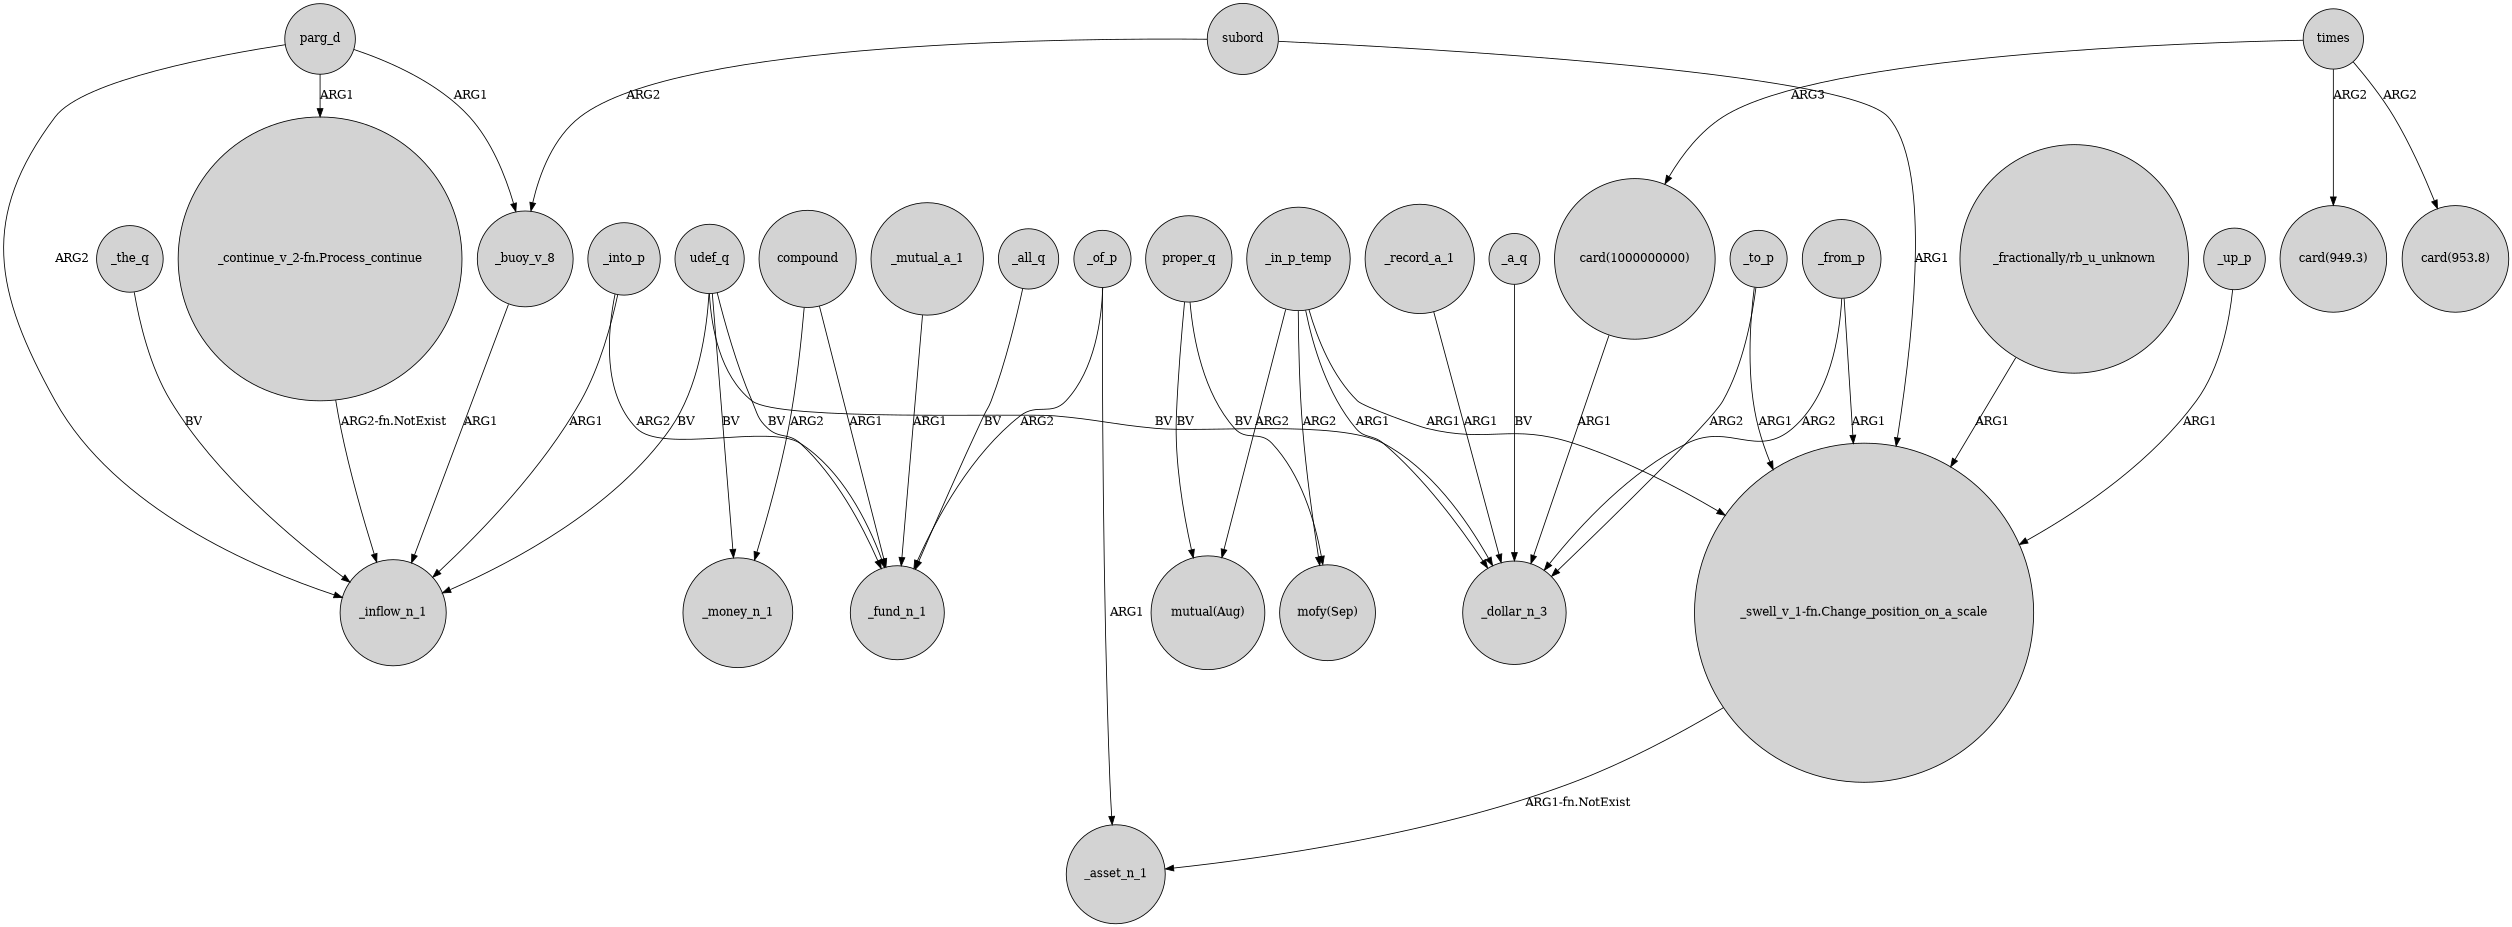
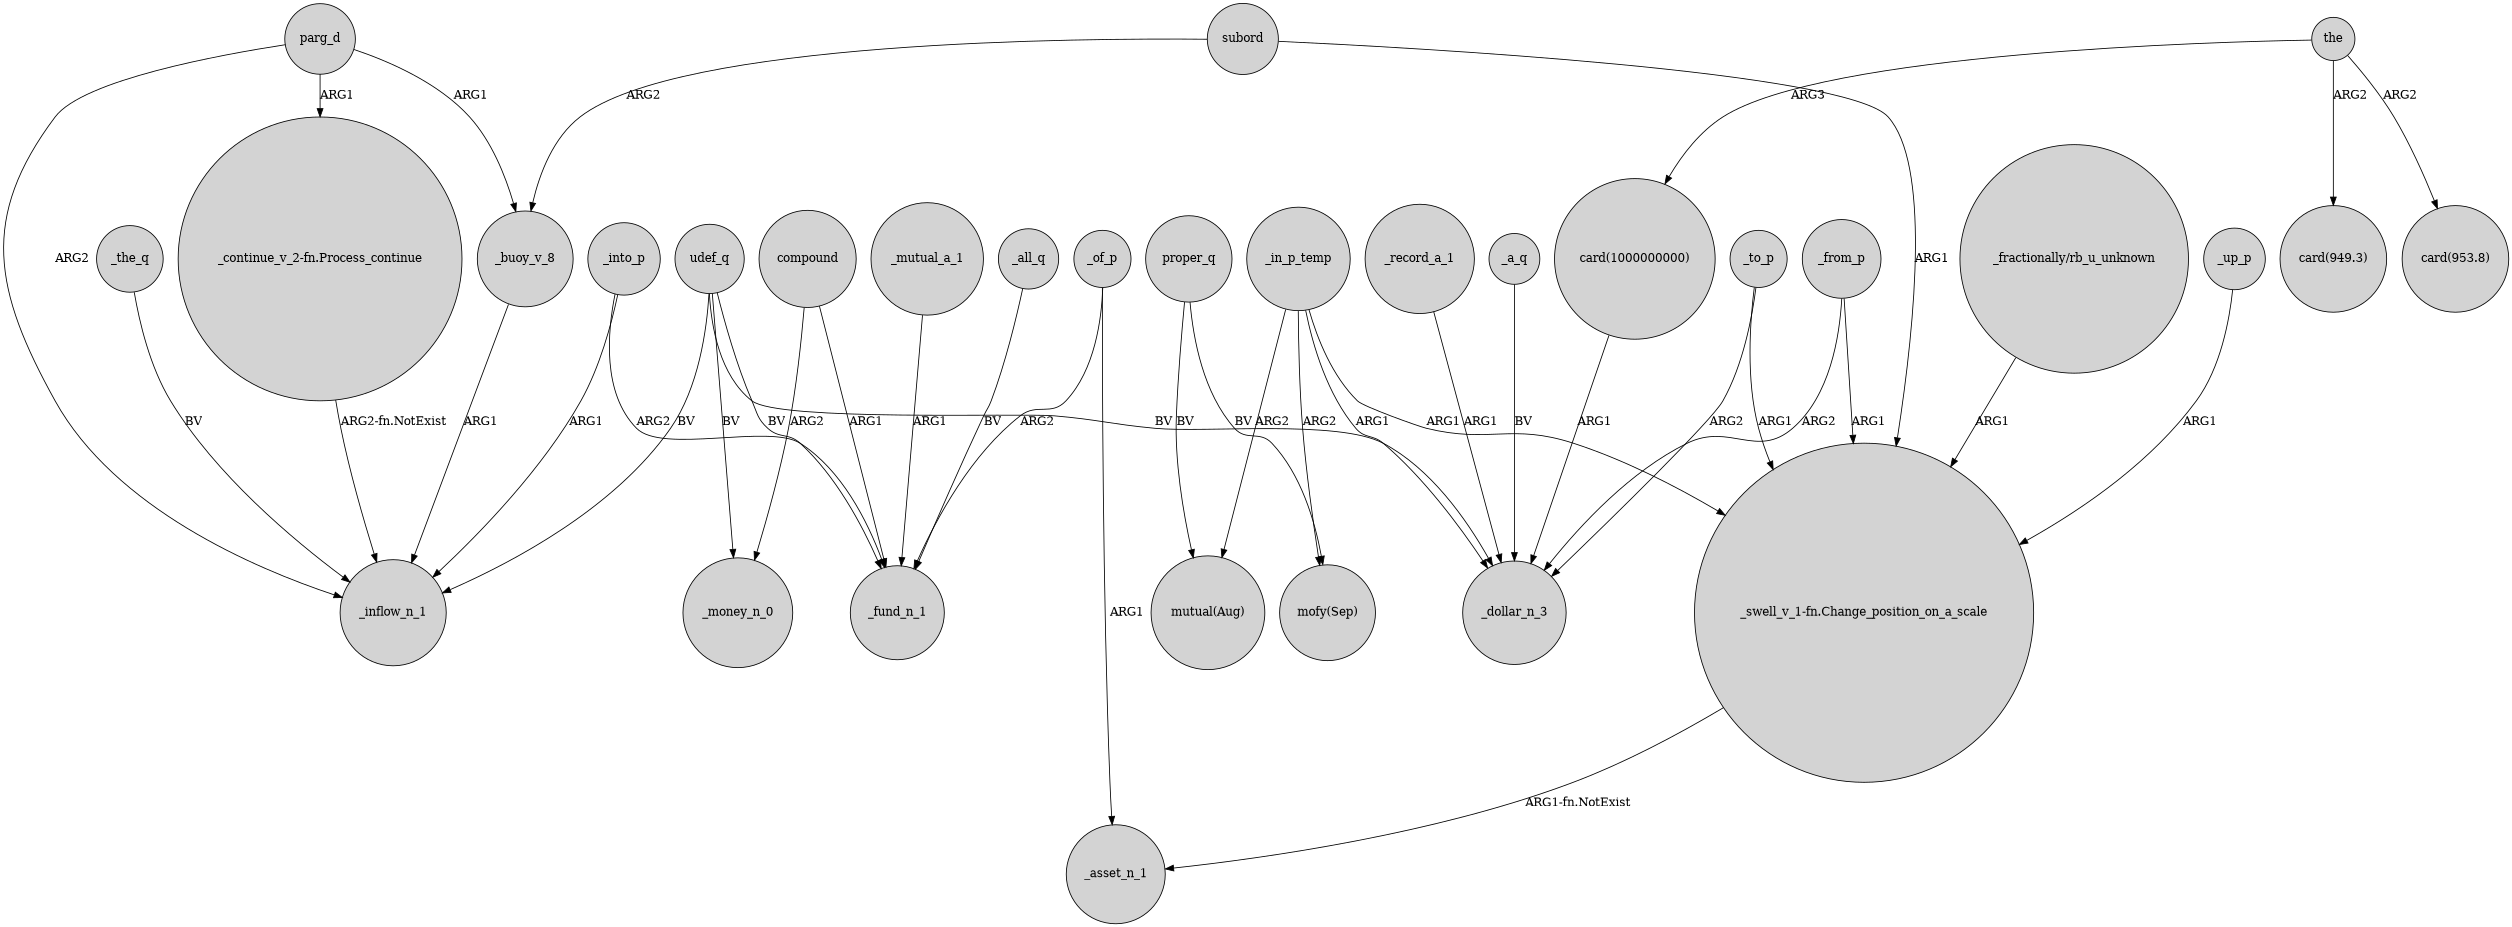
(2333, 39) -> (2333, 39)
(738, 613) -> (738, 613)
